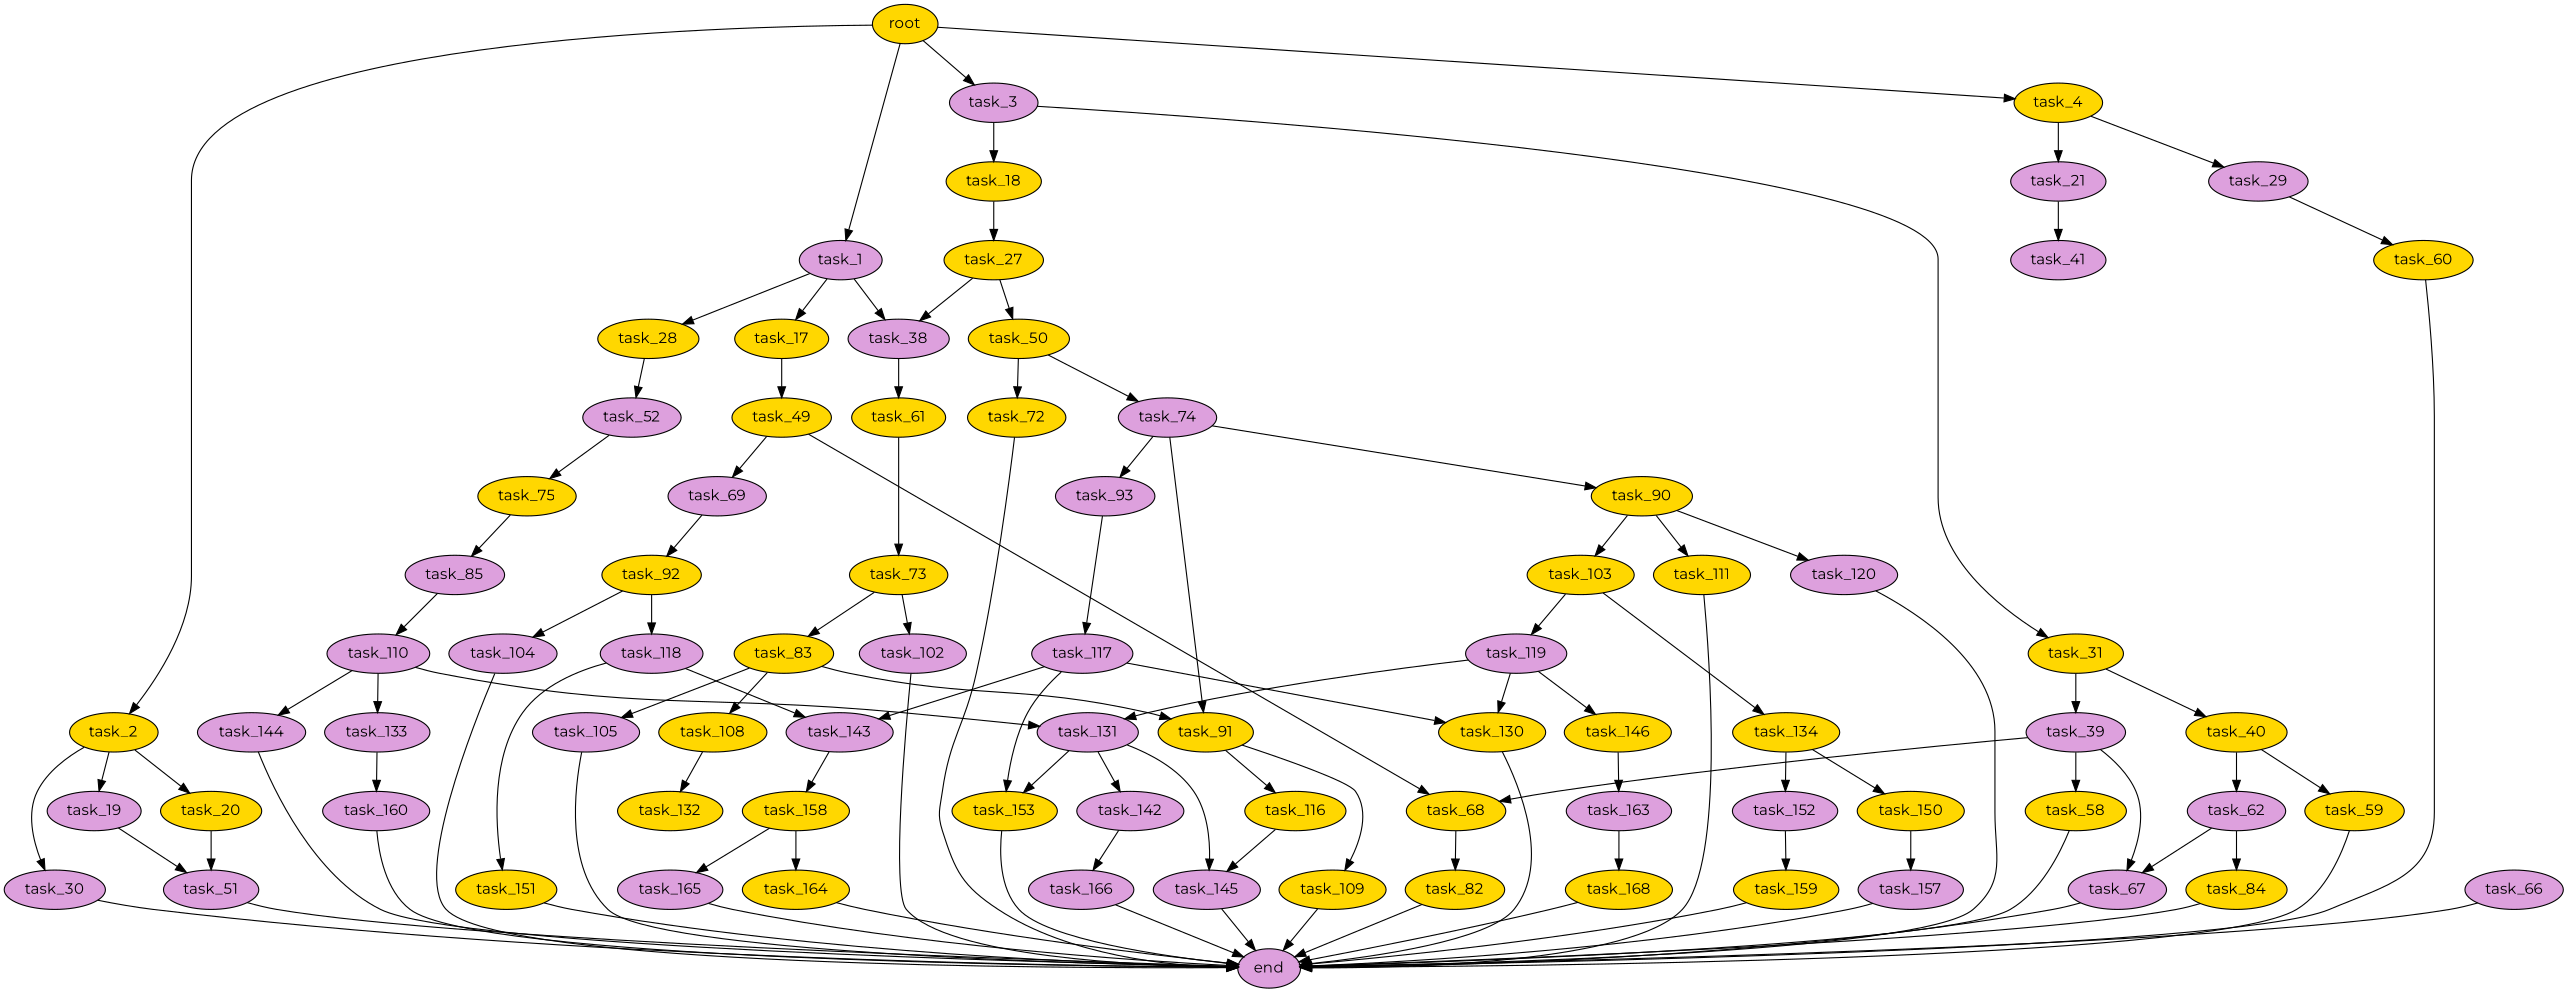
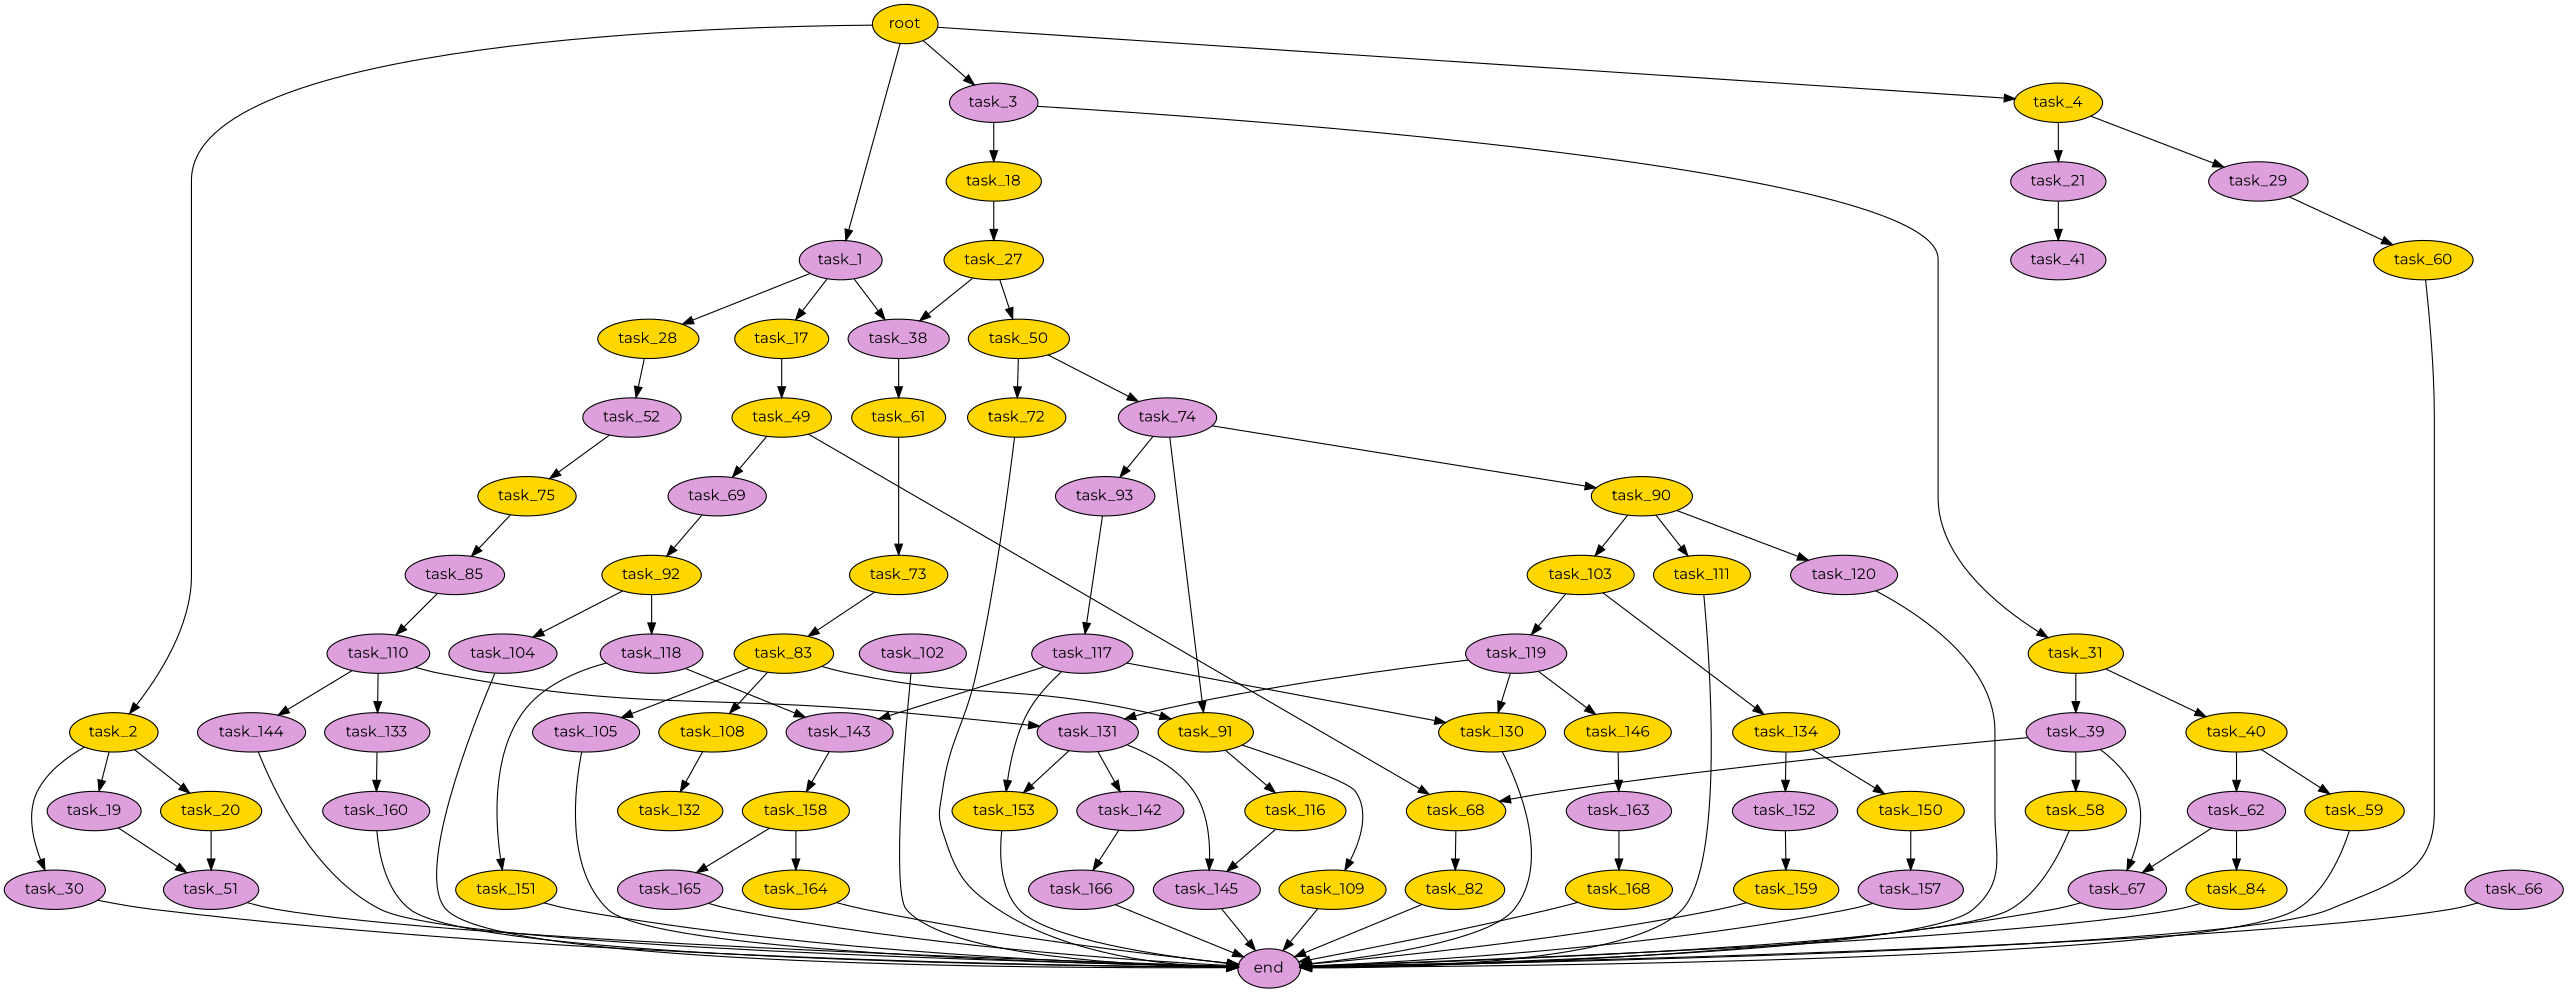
(905, 609) -> none
